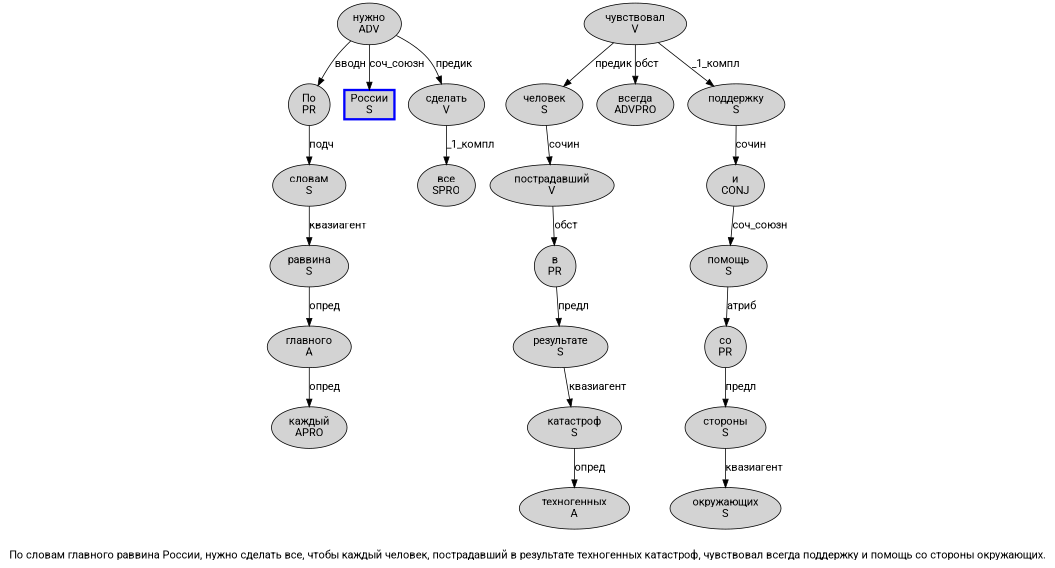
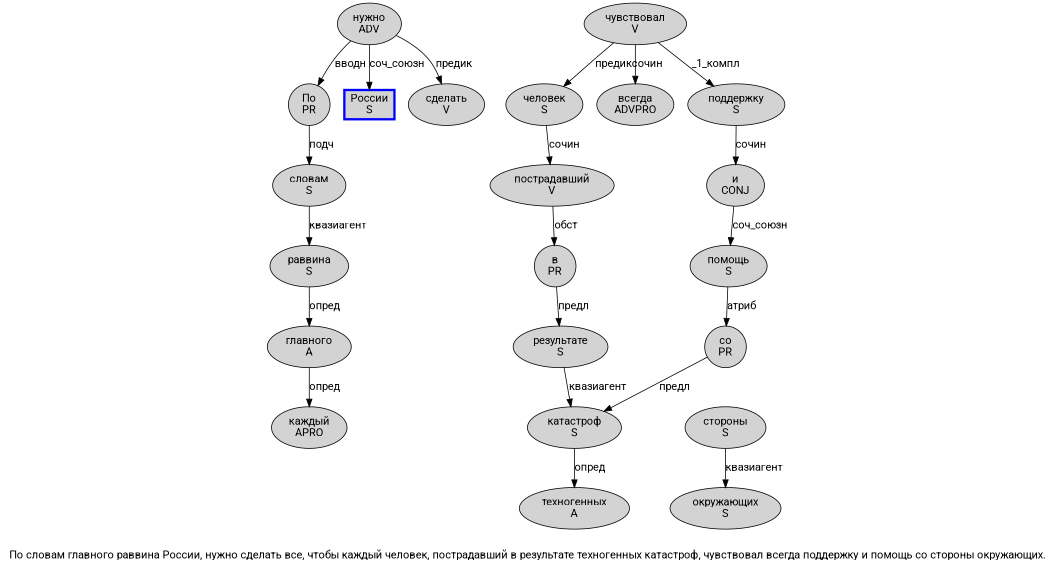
(647, 64) -> (647, 64)
(446, 185) -> none
(726, 383) -> (659, 382)
